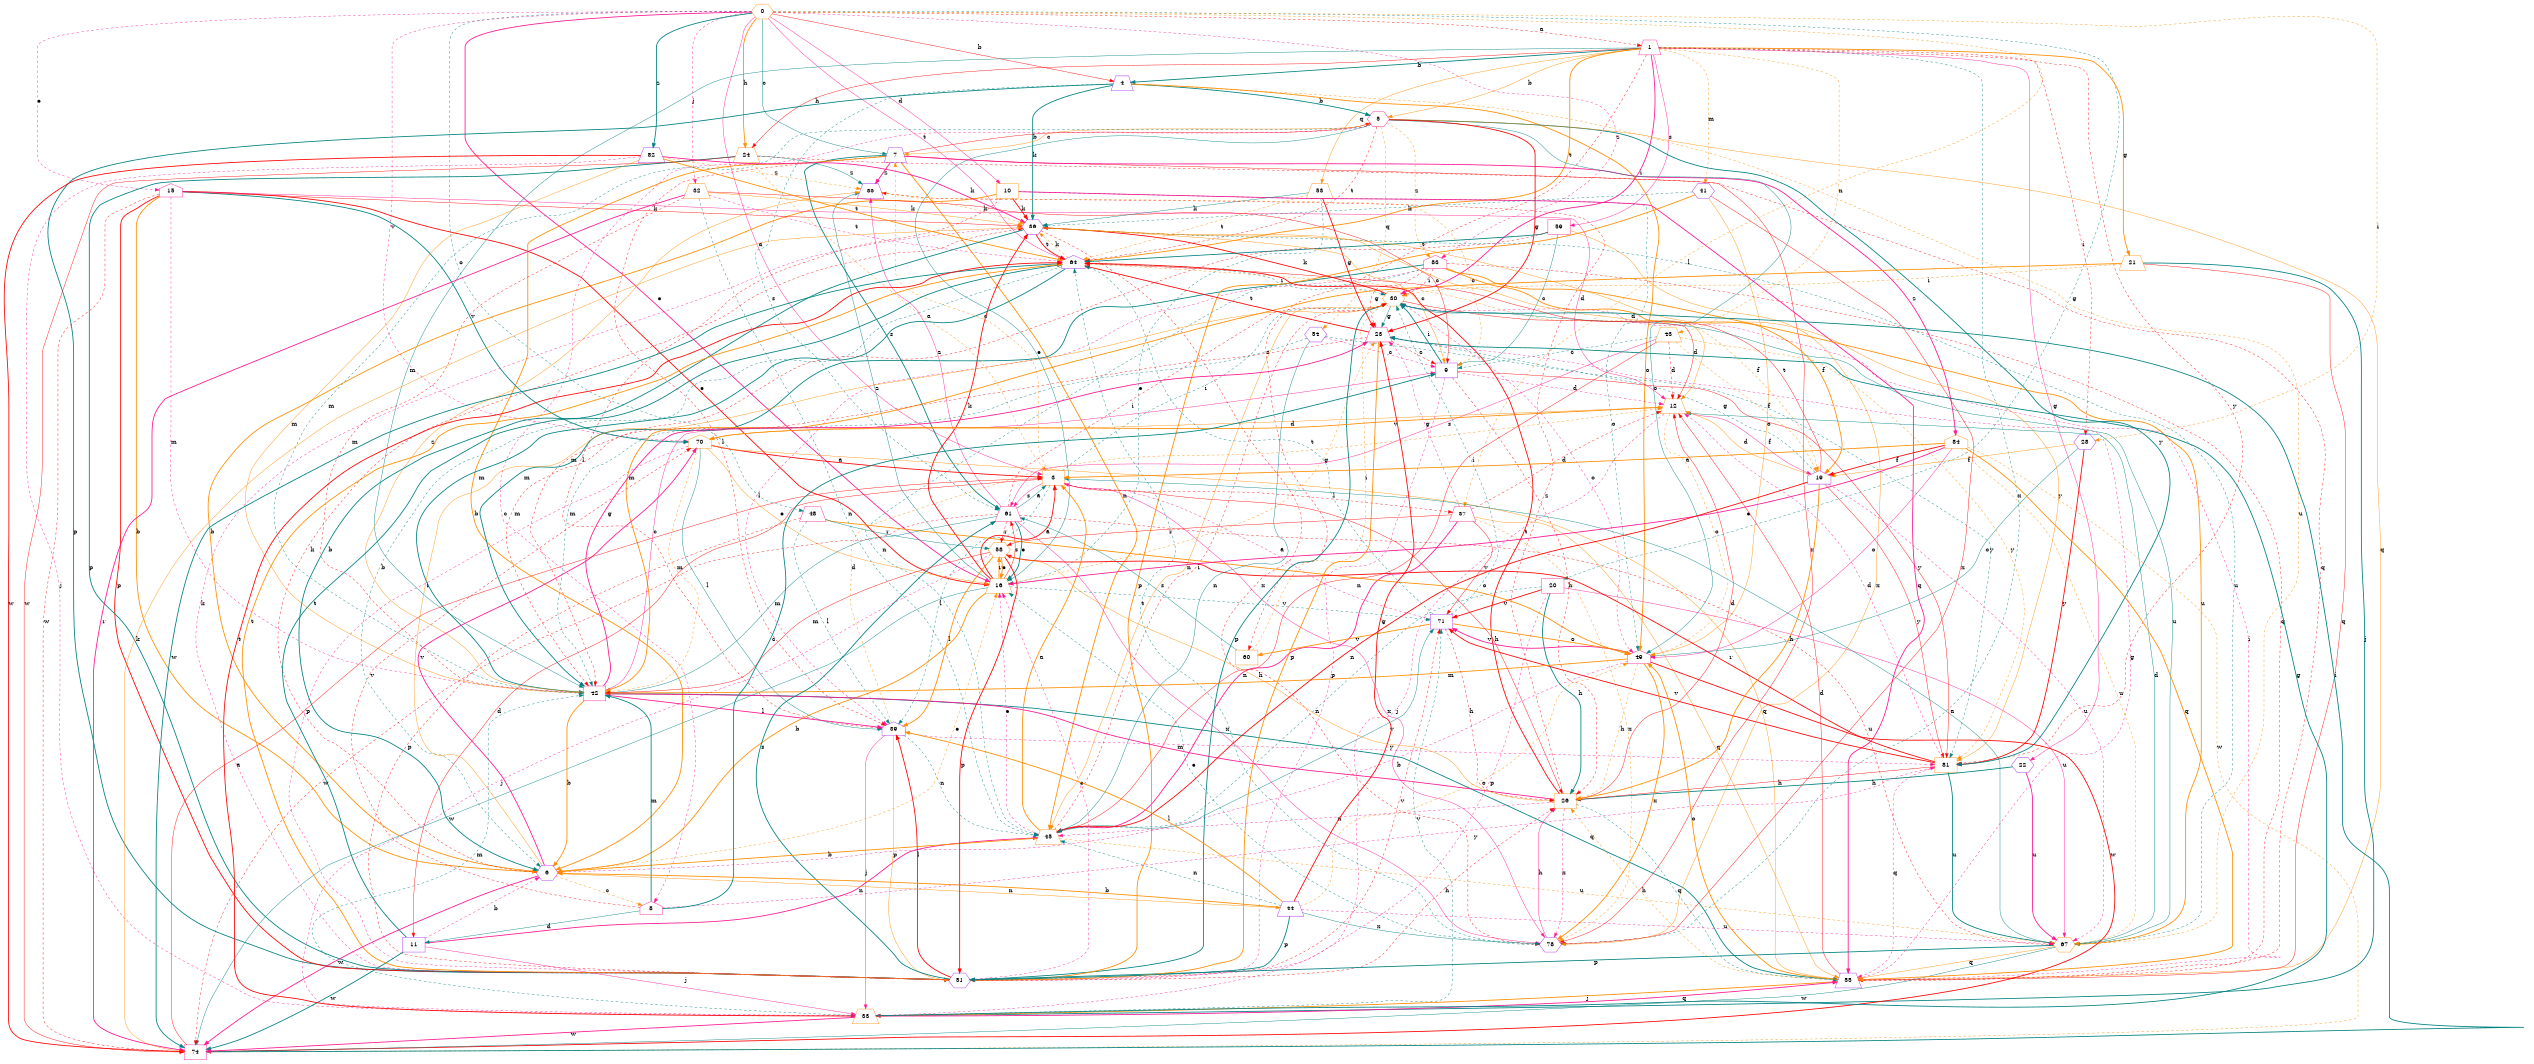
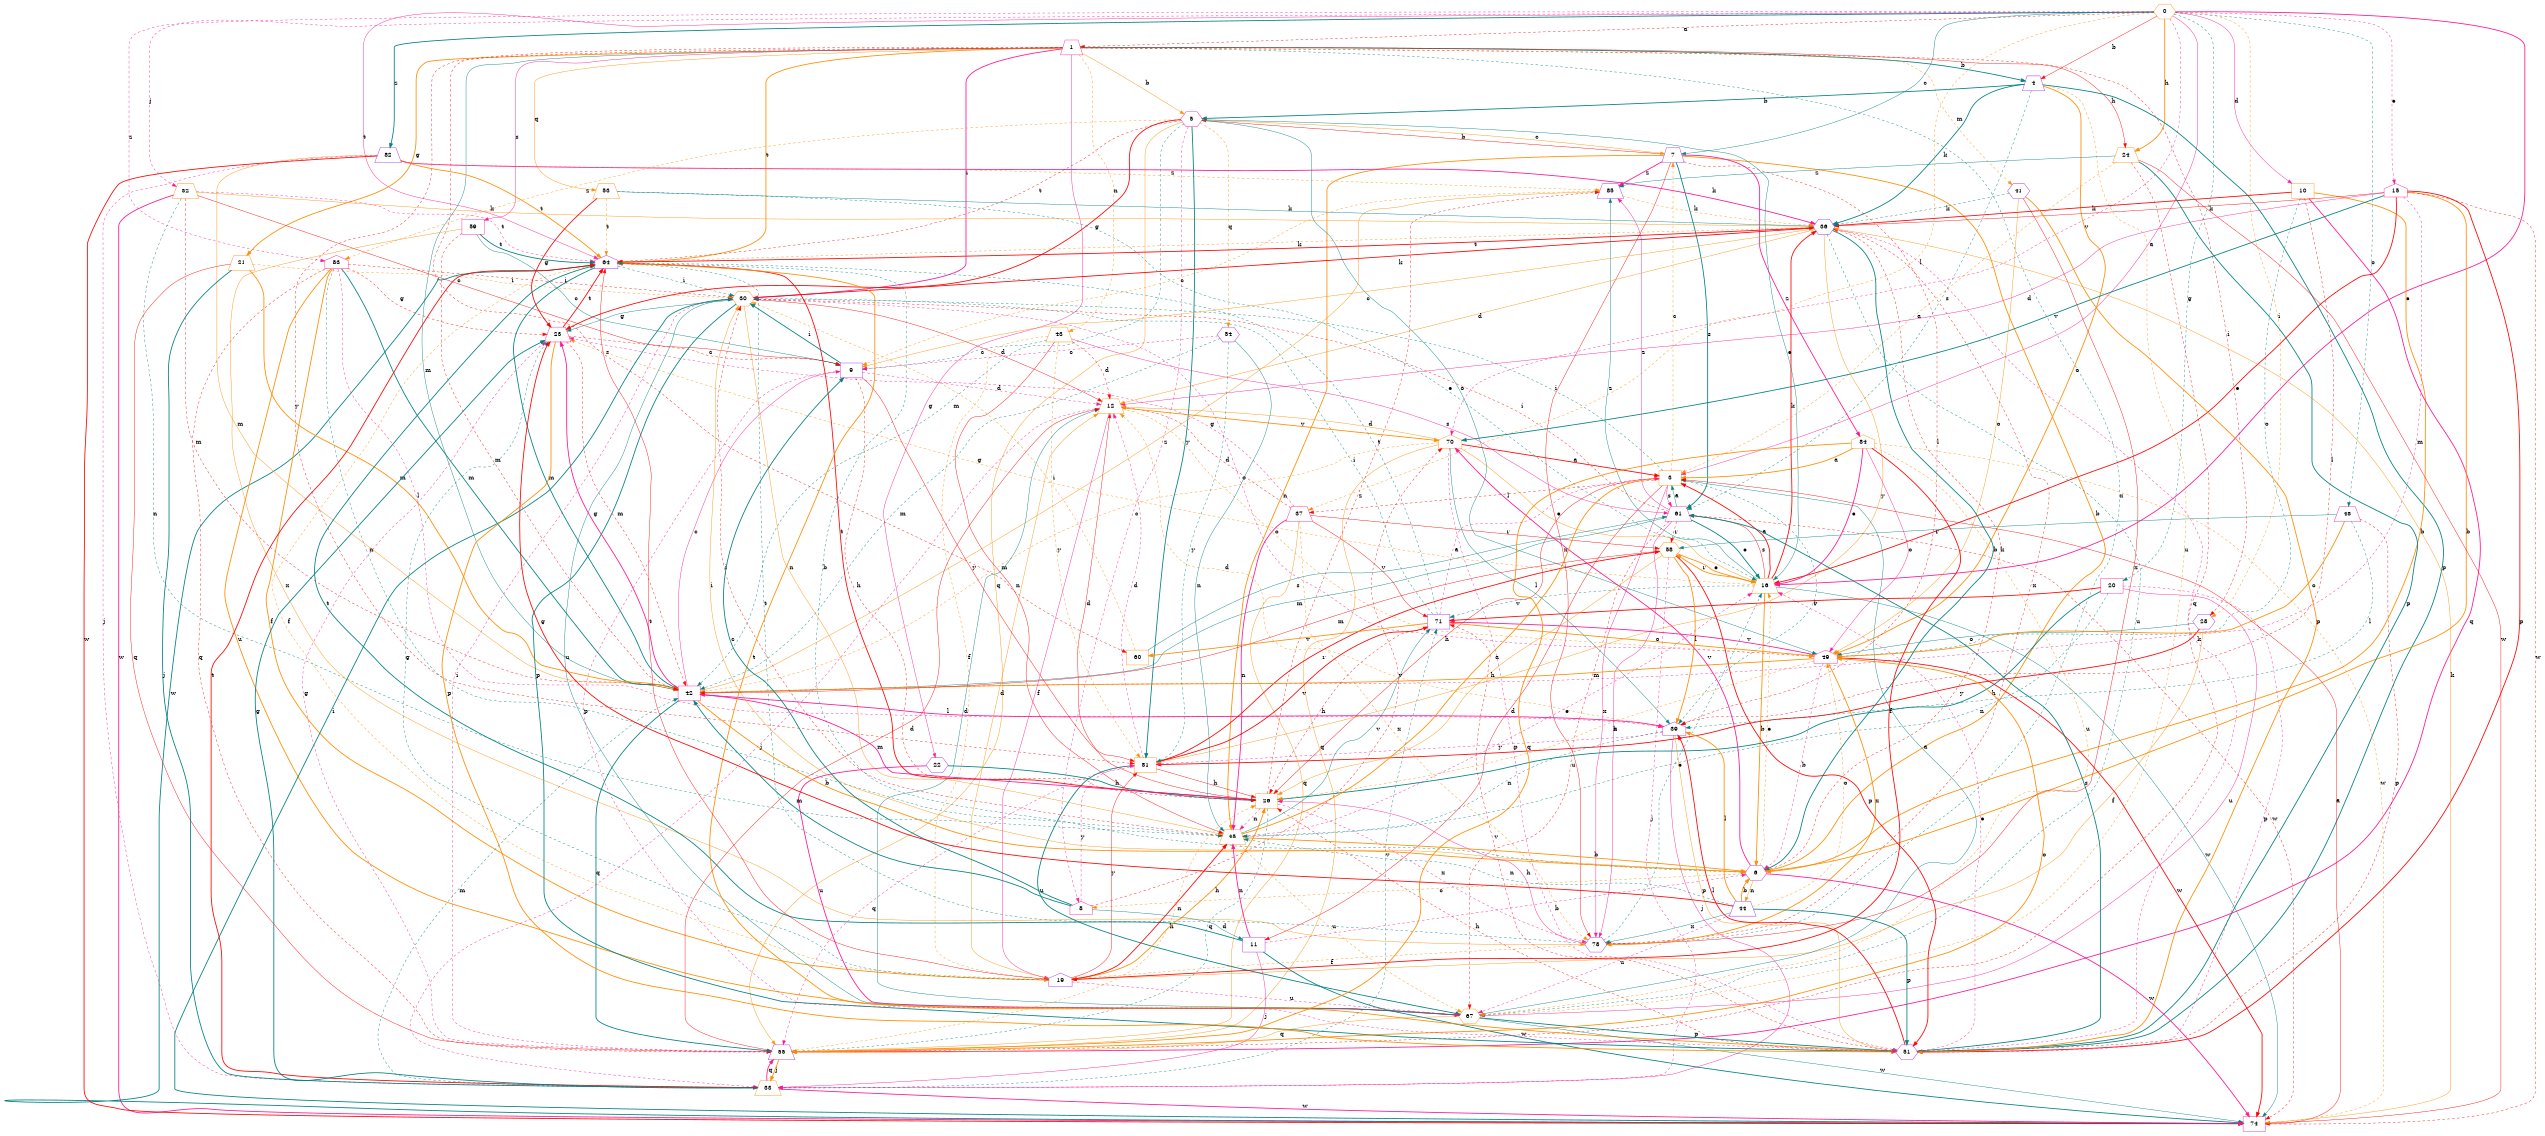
(104, 622) -> (121, 658)
none -> (1331, 959)
